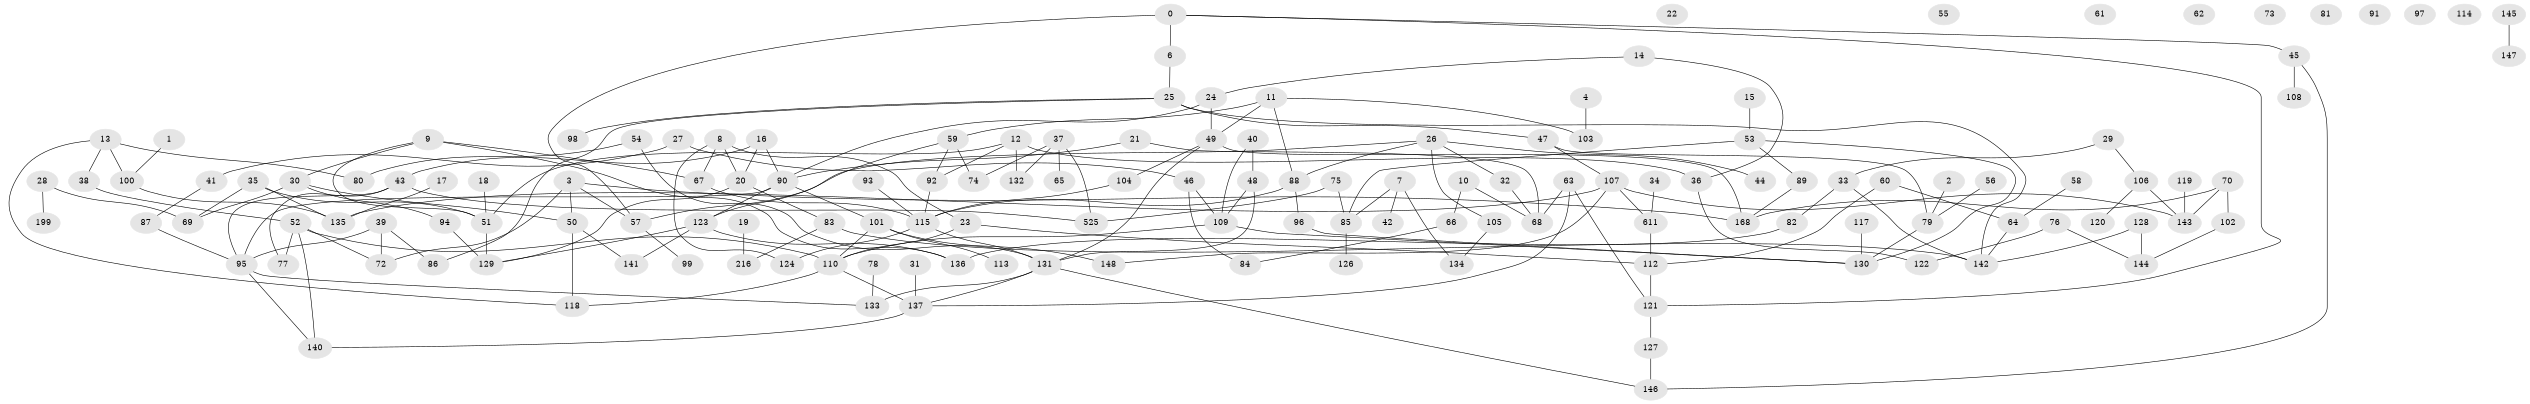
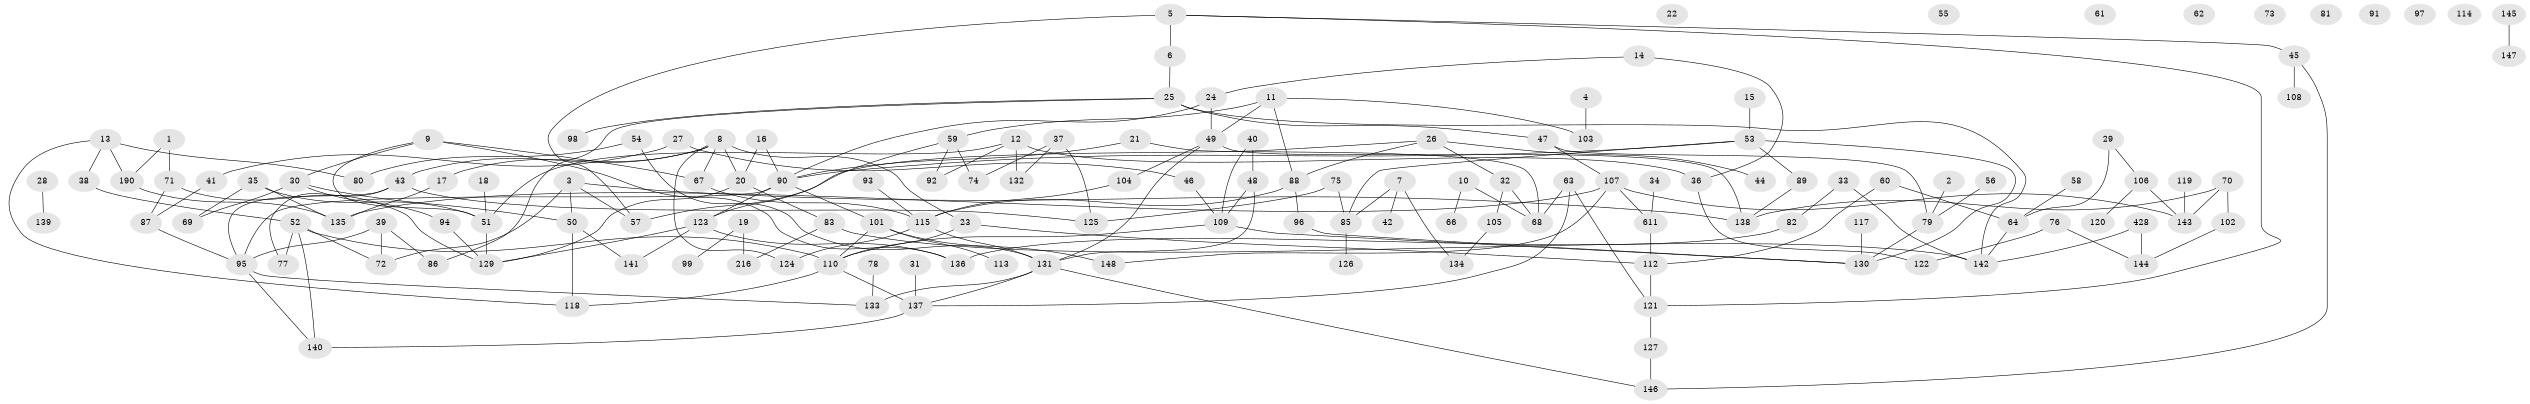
(1171, 14) -> (1171, 14)
none -> (1219, 155)
(1987, 158) -> (2084, 202)
none -> (581, 160)
(632, 163) -> (560, 160)
(127, 181) -> (127, 181)
none -> (170, 181)
(1059, 181) -> none
(1444, 193) -> (1501, 198)
(115, 202) -> none
(926, 206) -> none
(44, 223) -> (44, 223)
(1091, 223) -> (1091, 223)
(1743, 223) -> (1743, 223)
(2141, 223) -> (2141, 223)
(660, 243) -> (716, 244)
(1245, 265) -> none
